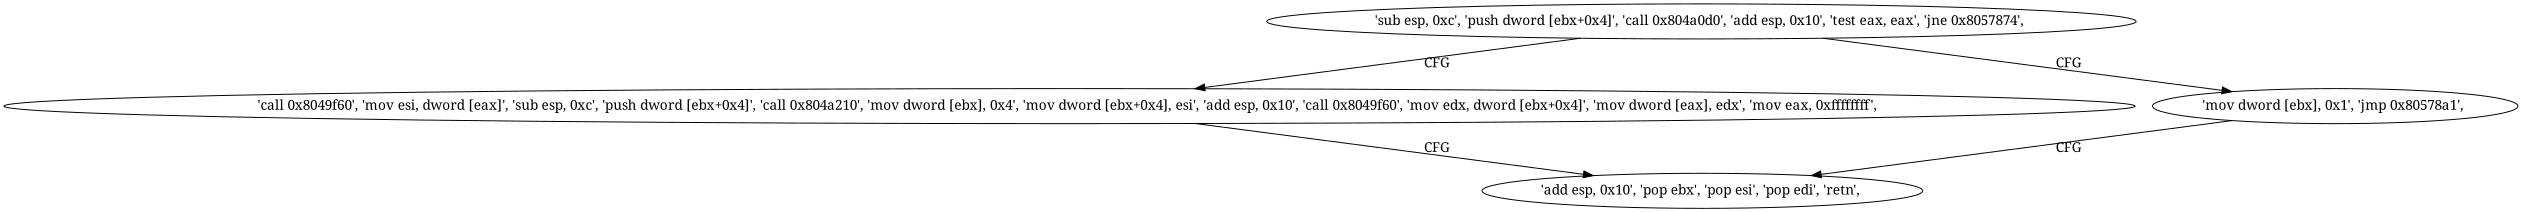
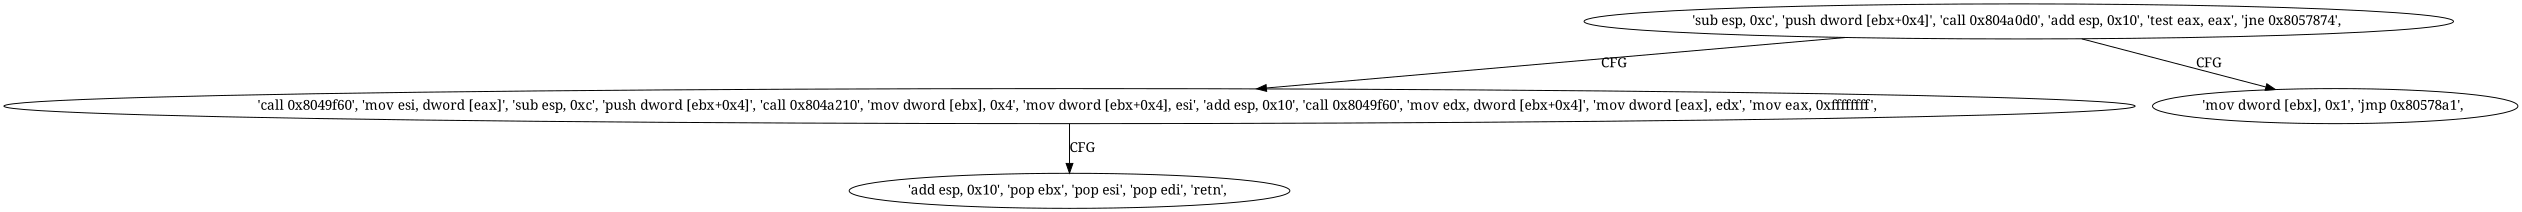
(2027, 147) -> none
